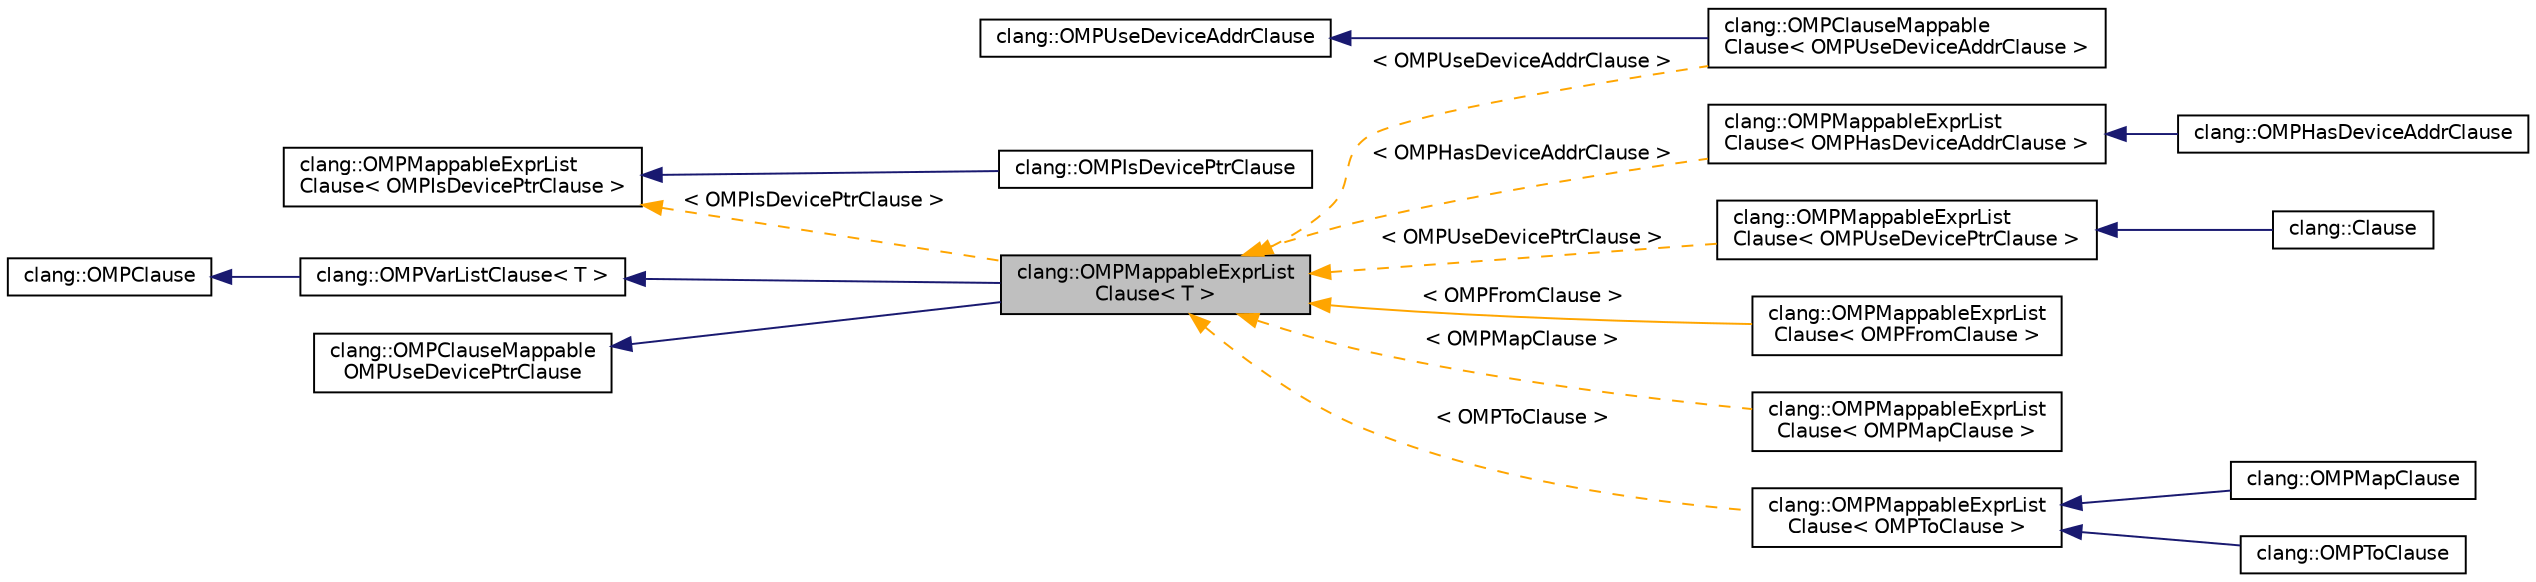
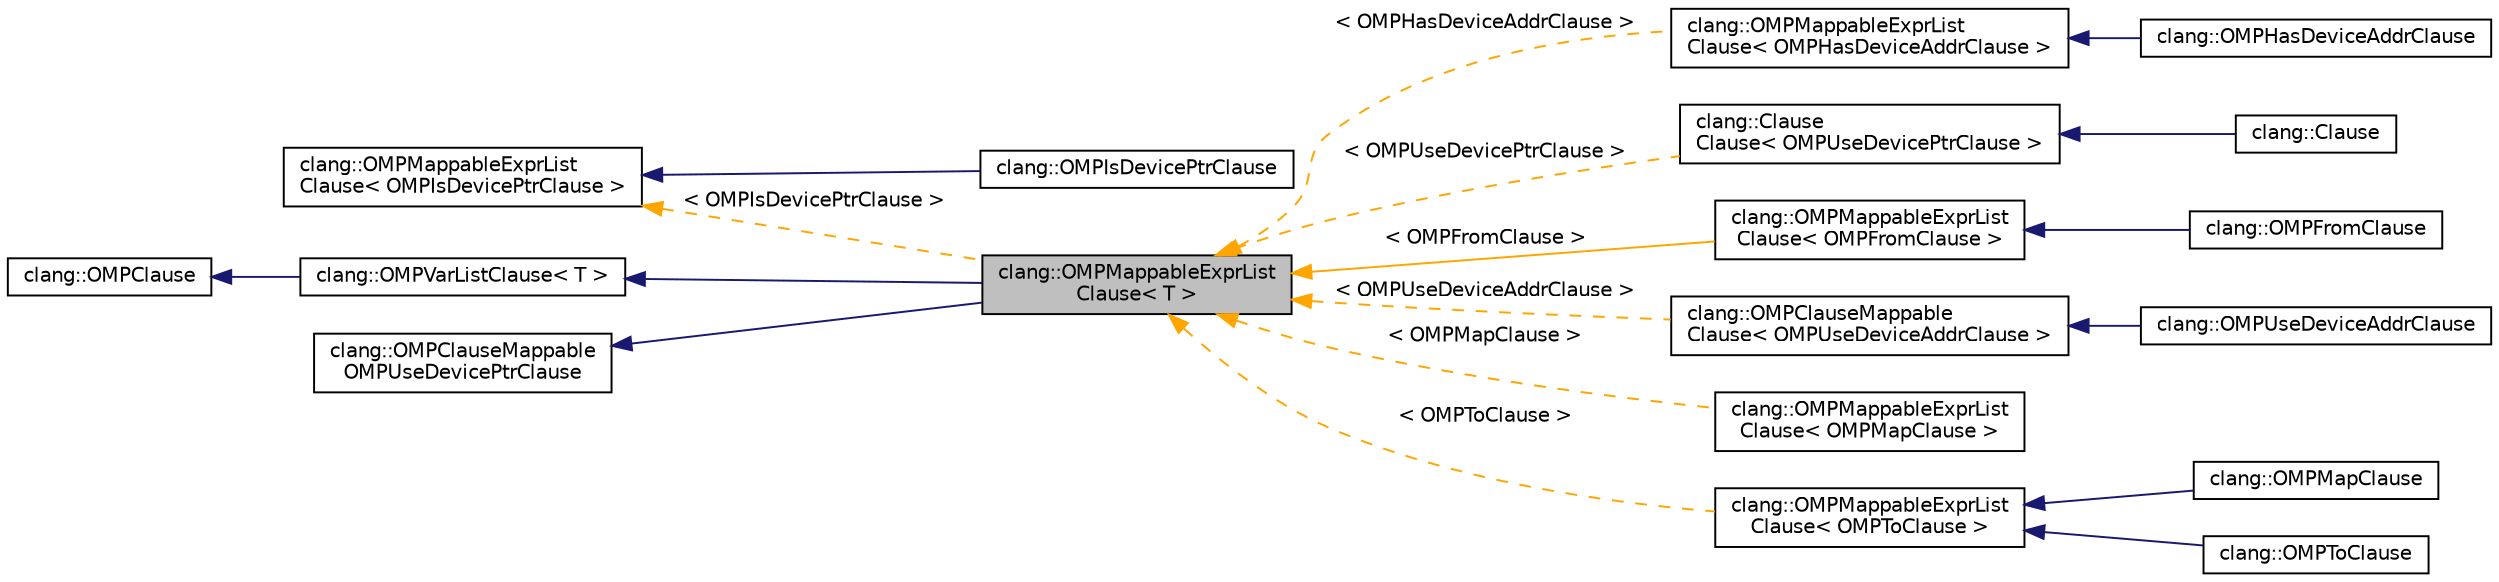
(1530, 38) -> (2115, 326)
(1907, 230) -> (1870, 134)
none -> (2316, 230)
